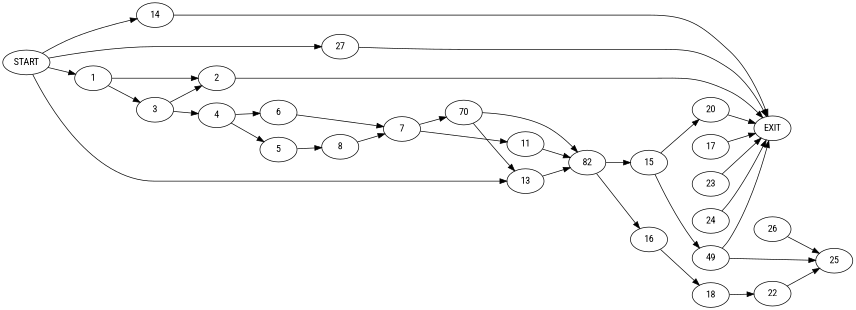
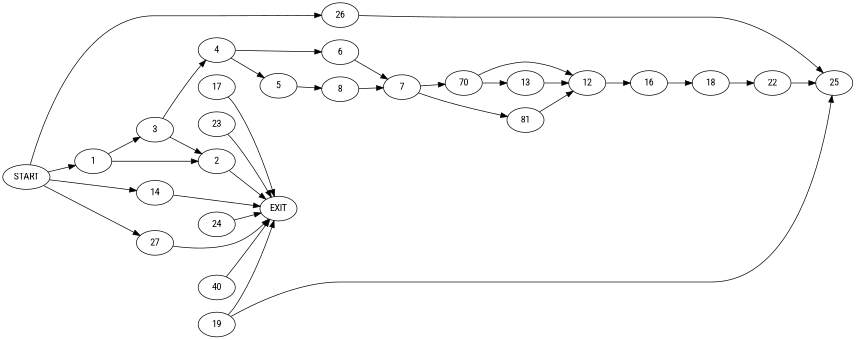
(711, 110) -> (217, 287)
(525, 144) -> (525, 120)
(587, 163) -> (587, 83)
(649, 163) -> none
(242, 181) -> (132, 20)
(711, 258) -> (217, 325)
